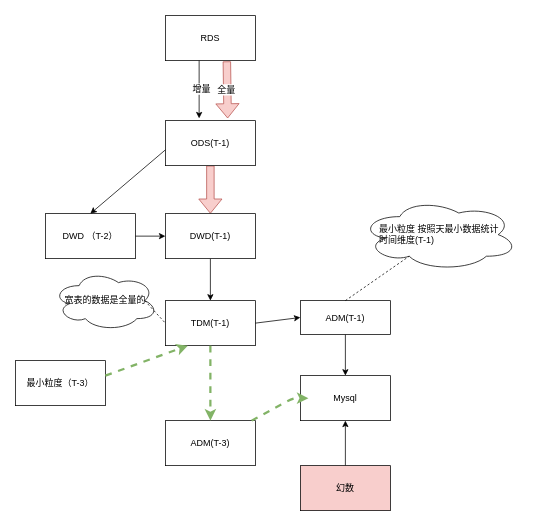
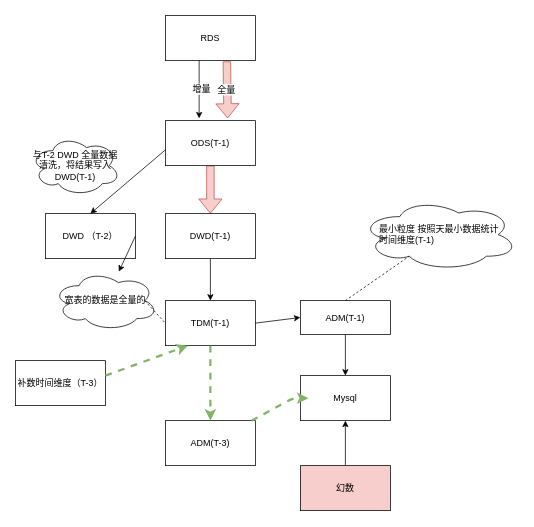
none -> (75, 165)
(159, 236) -> (128, 251)
(60, 383) -> (60, 383)
